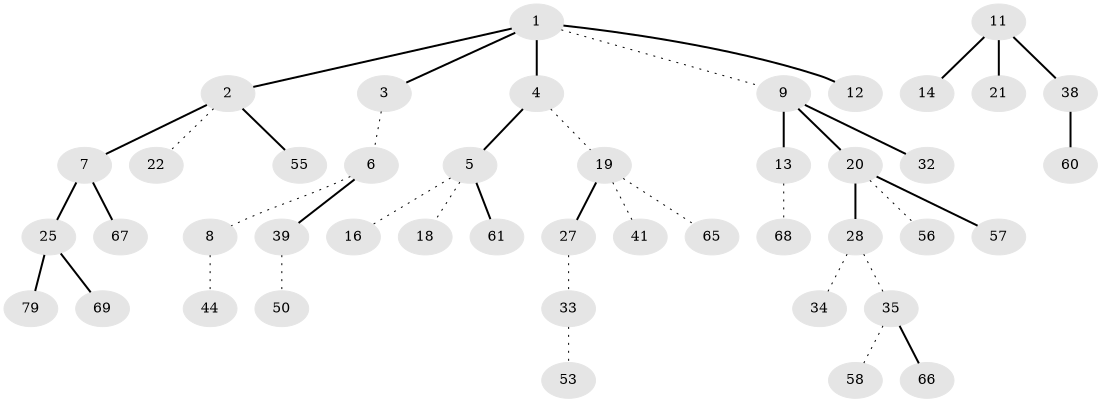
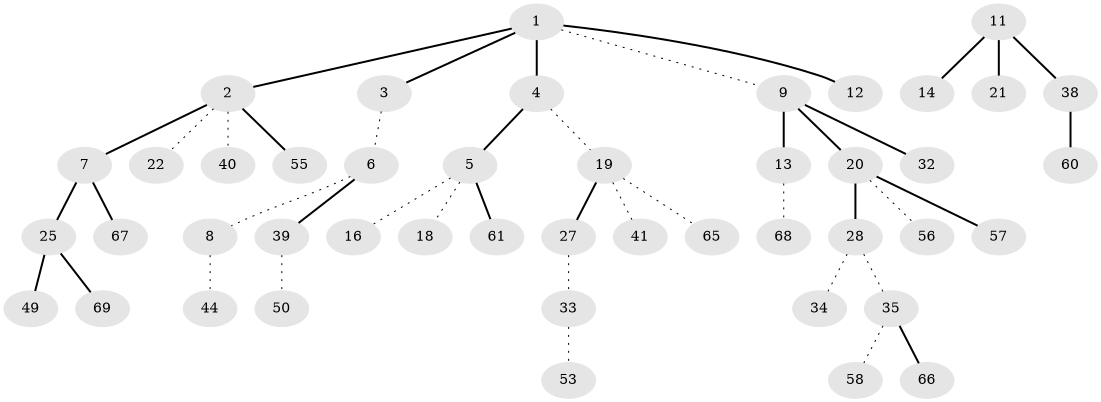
none -> (228, 165)
(31, 309) -> (31, 309)
